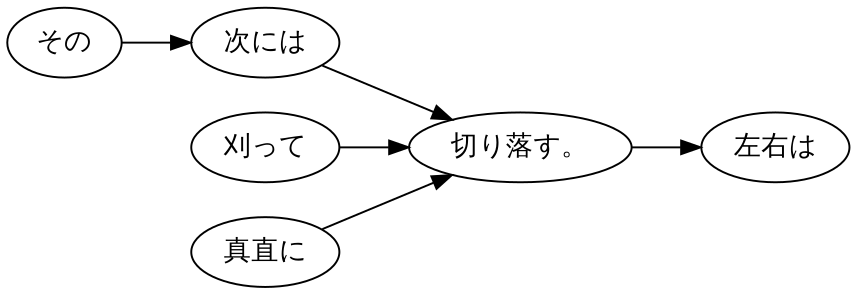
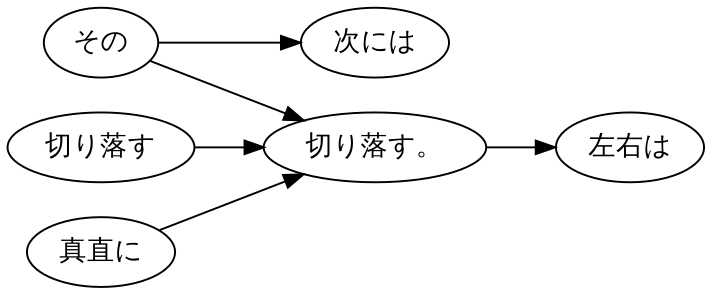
(378, 89) -> (218, 87)
(265, 147) -> (101, 147)
